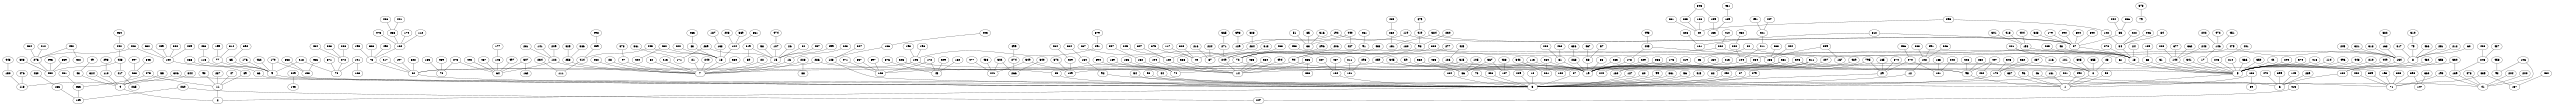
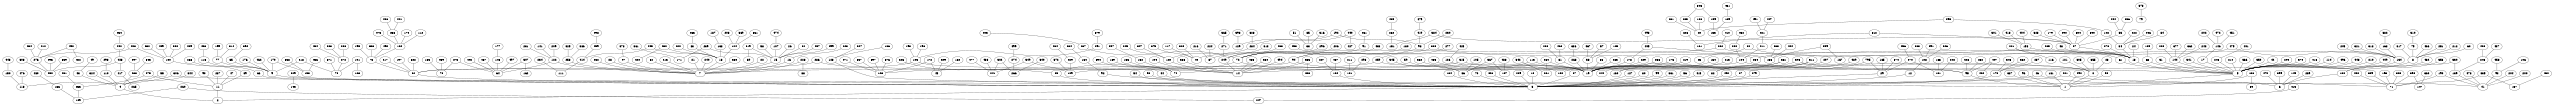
(1406, 33) -> none
(936, 38) -> (1035, 36)
none -> (1616, 46)
(905, 67) -> (884, 67)
(2518, 81) -> (2490, 80)
none -> (1786, 84)
